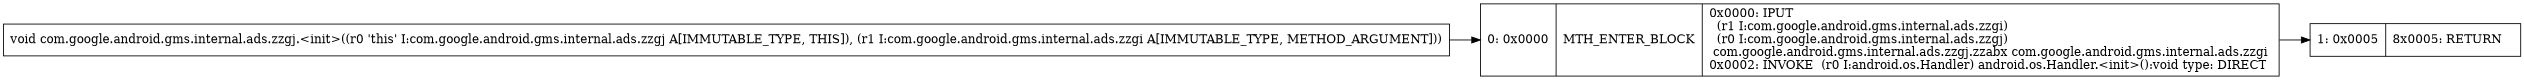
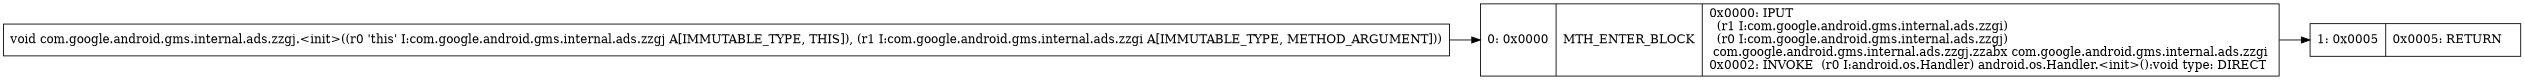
(2453, 40) -> (2453, 40)
